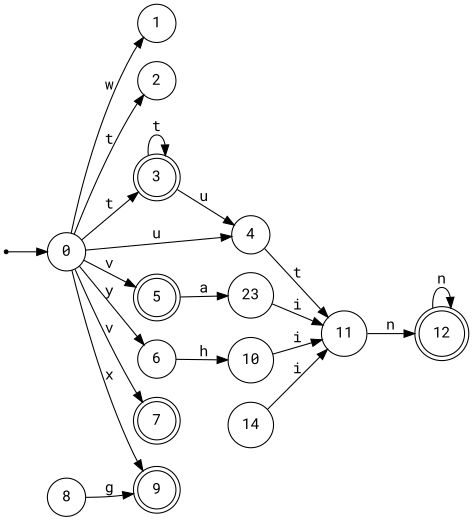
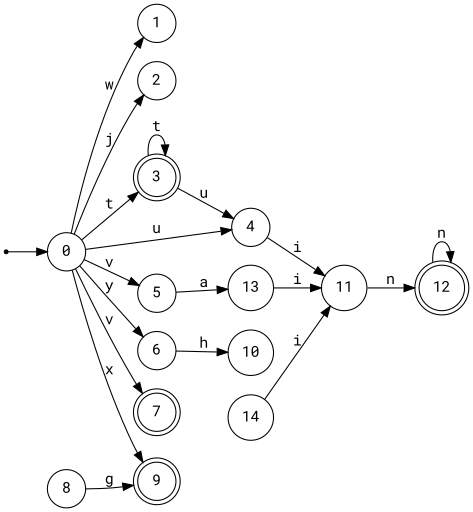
(110, 140) -> (110, 140)
(298, 274) -> (298, 248)
(251, 295) -> (251, 288)
(157, 298) -> (157, 293)
(292, 348) -> none
